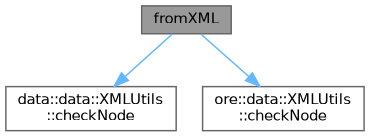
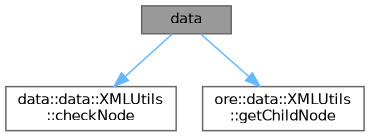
(186, 20) -> (186, 20)
(283, 109) -> (283, 109)
